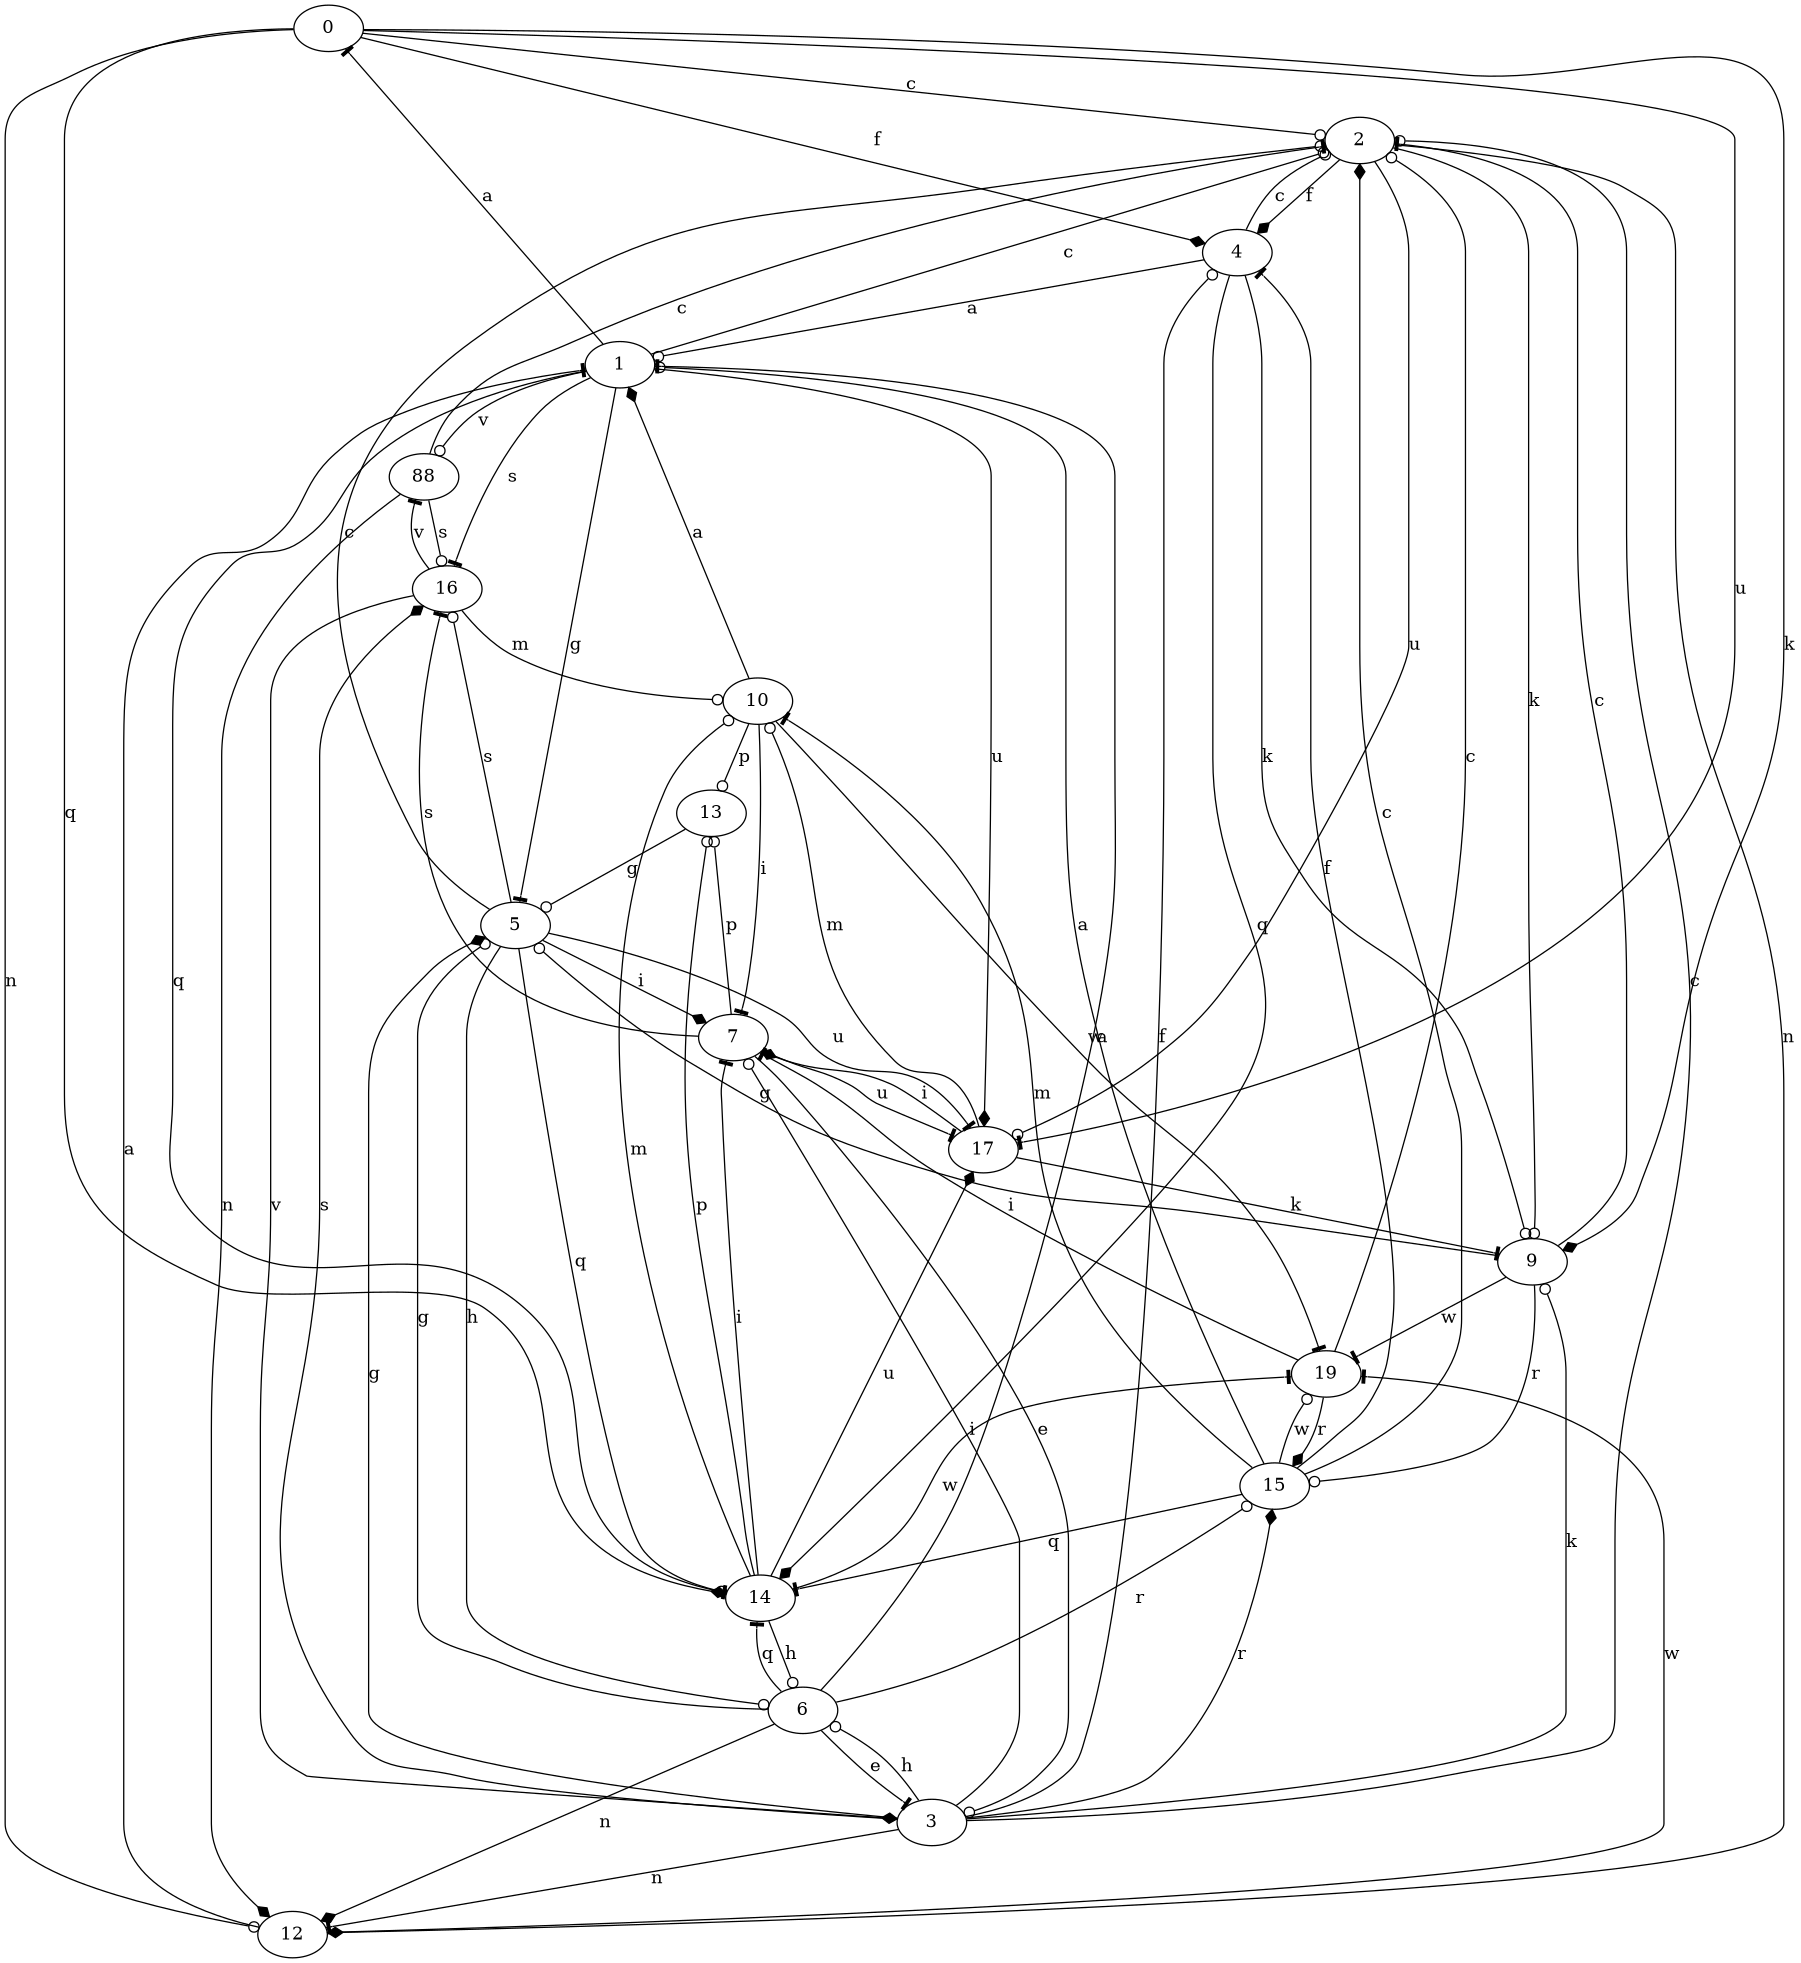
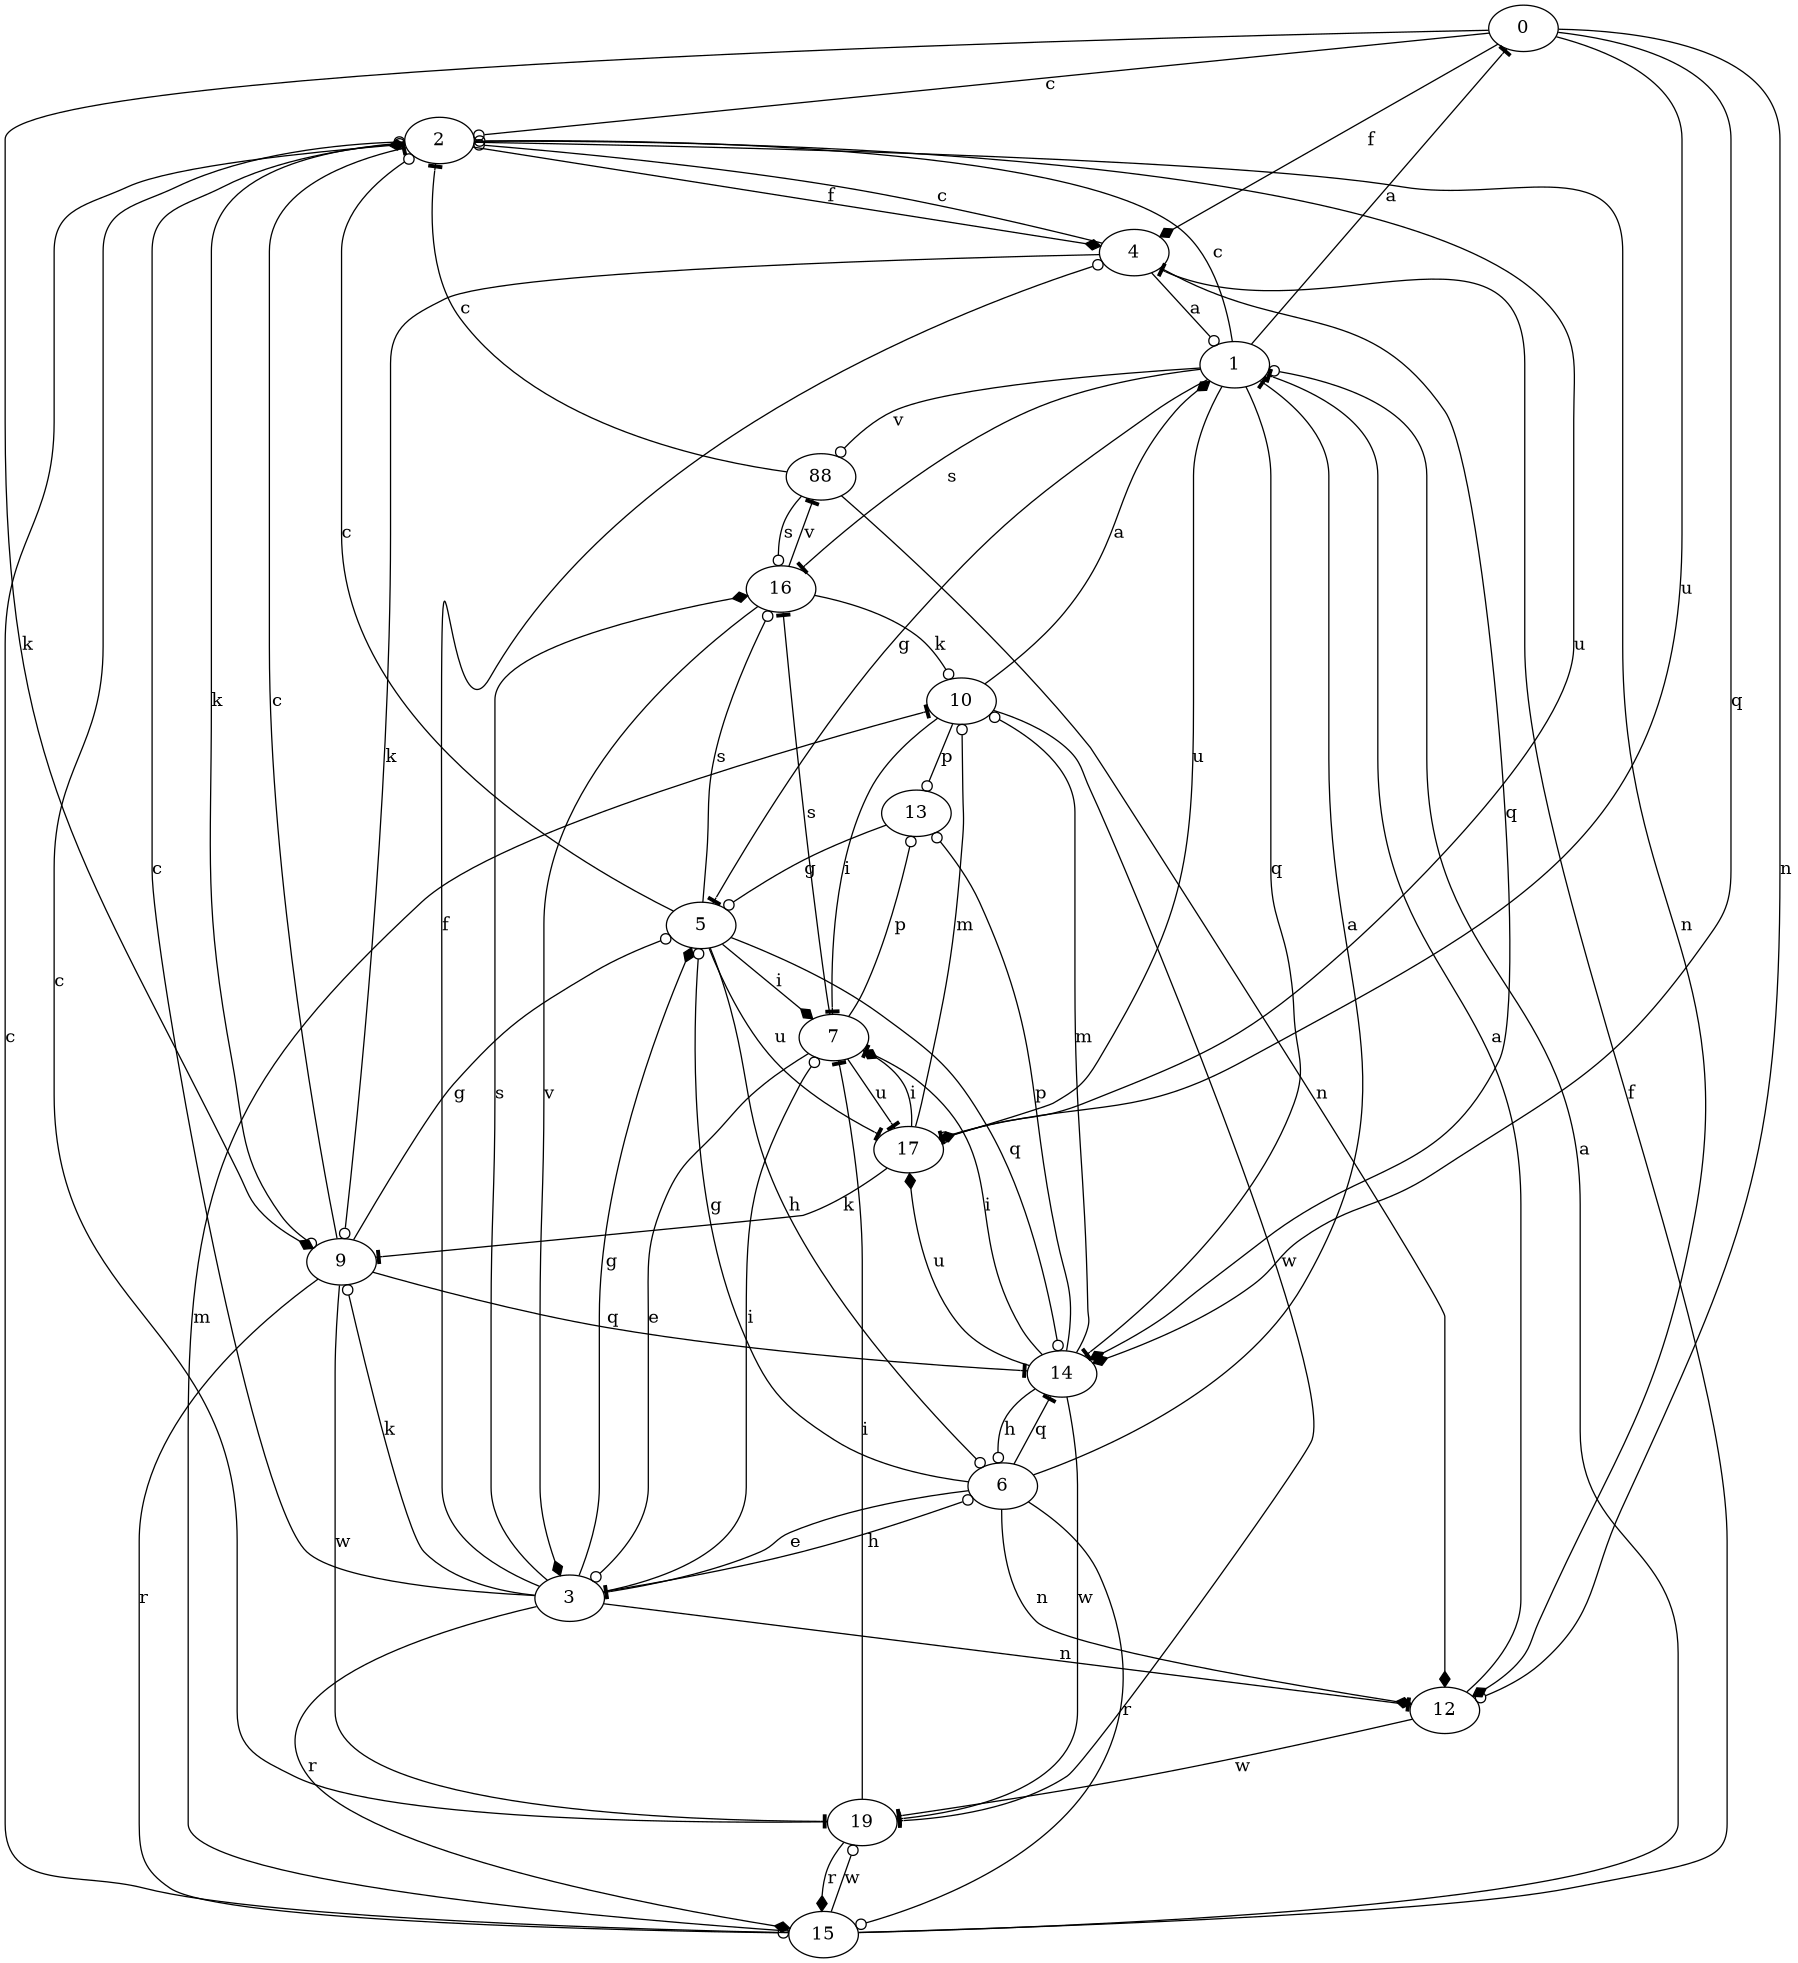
(521, 645) -> (940, 645)
(1032, 1539) -> (694, 1340)
